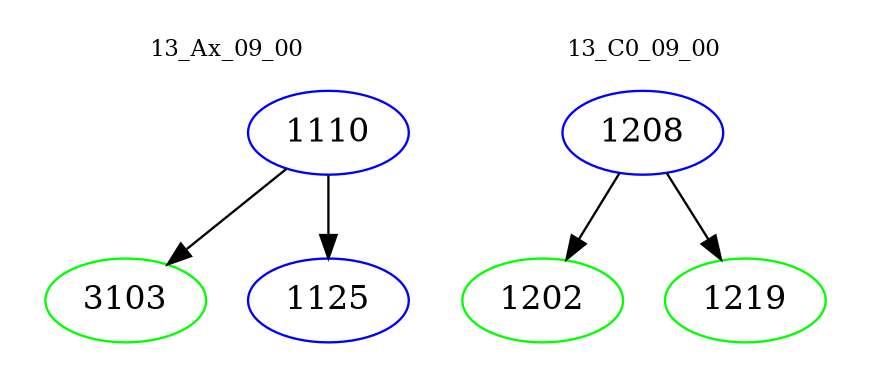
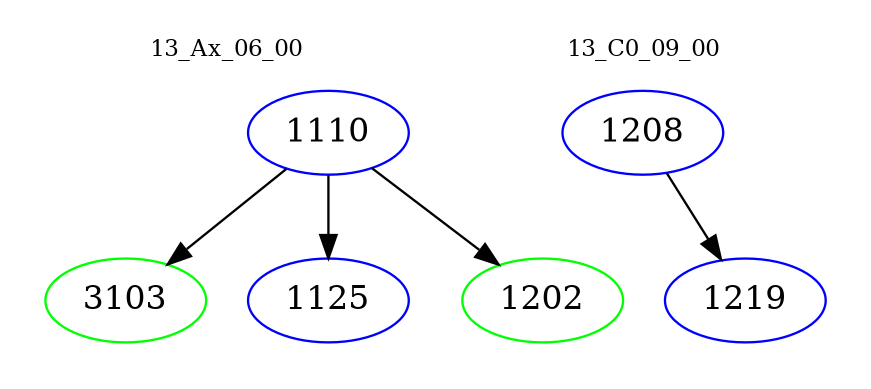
(227, 50) -> (227, 50)
(599, 206) -> (412, 199)
(745, 300) -> (745, 300)
